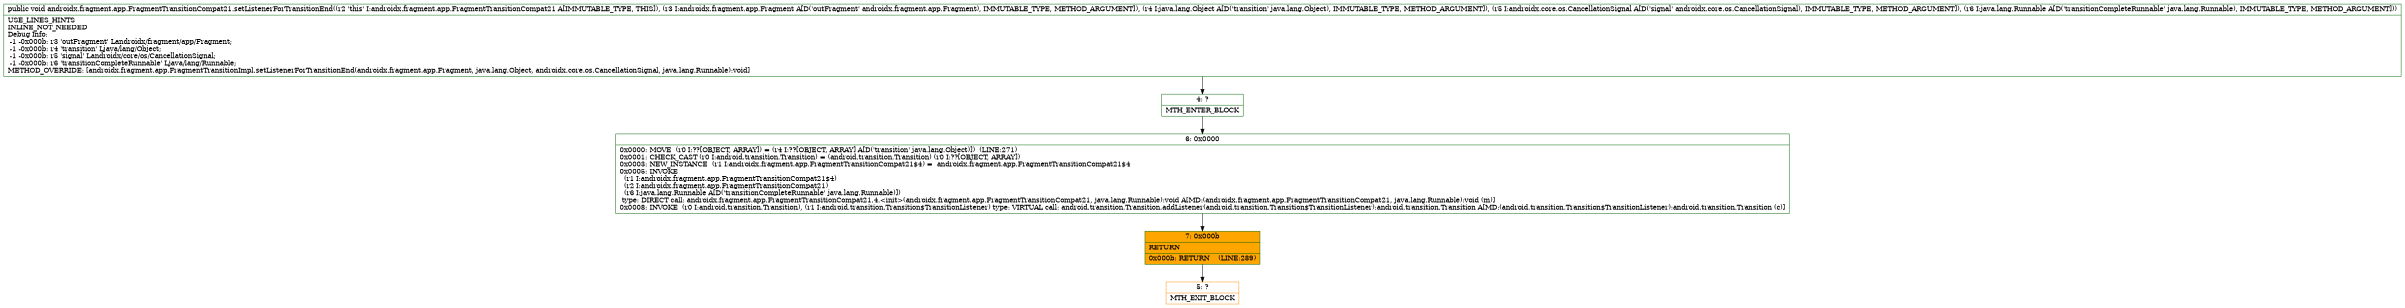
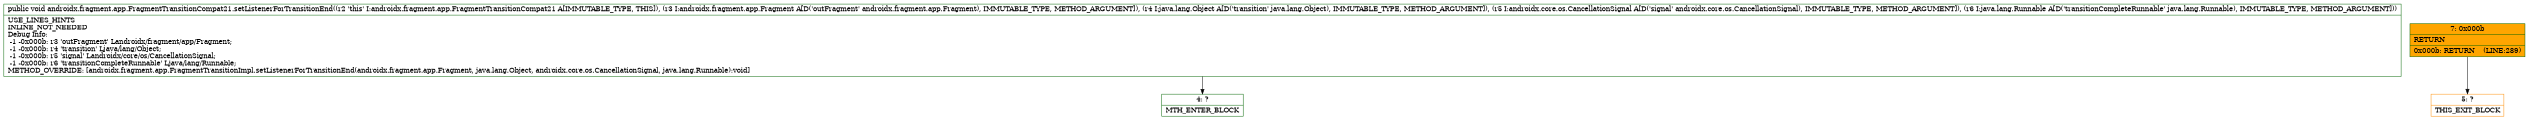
(1202, 174) -> none
(1202, 298) -> (2467, 110)
